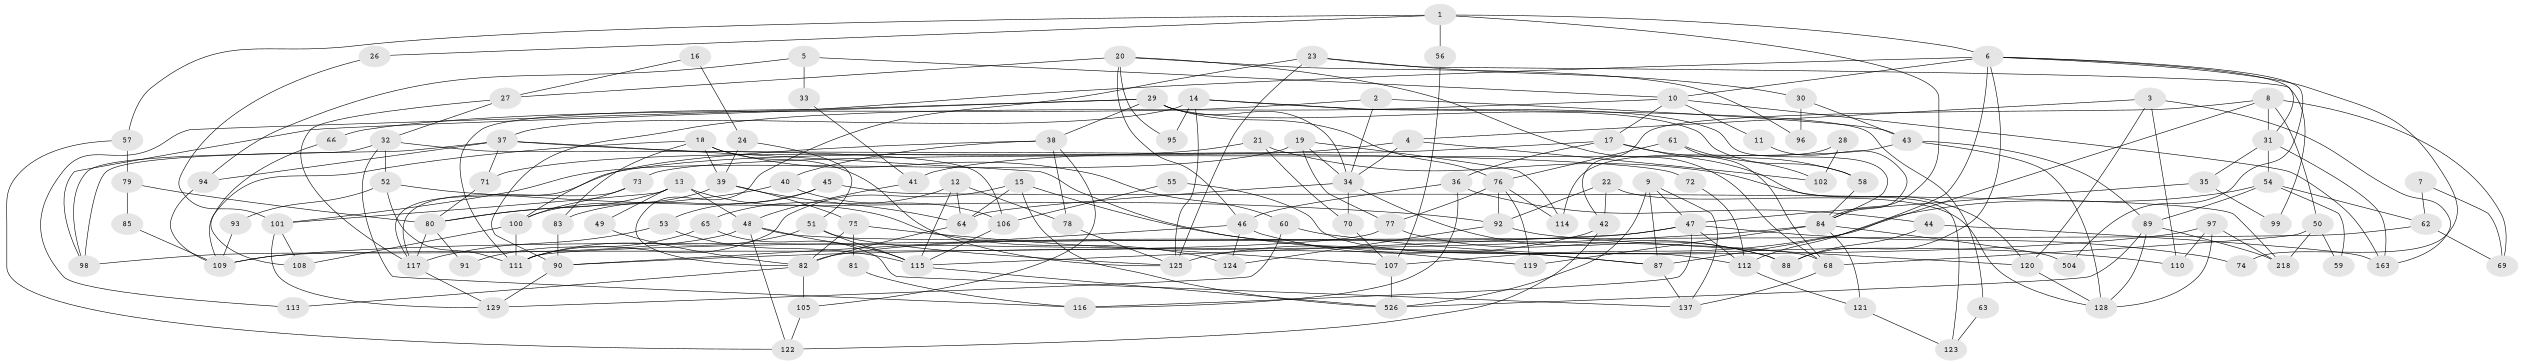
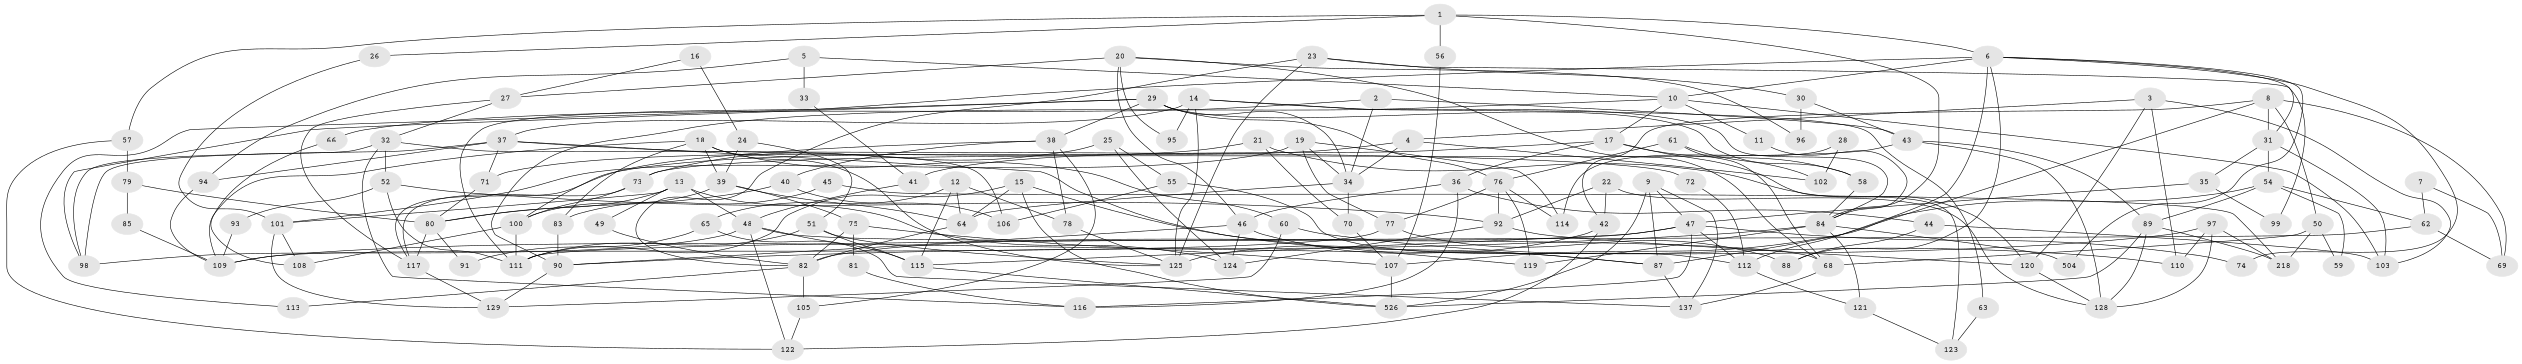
none -> (1108, 140)
(664, 224) -> none
(1479, 235) -> none
(961, 245) -> none
(2383, 266) -> (2383, 266)
